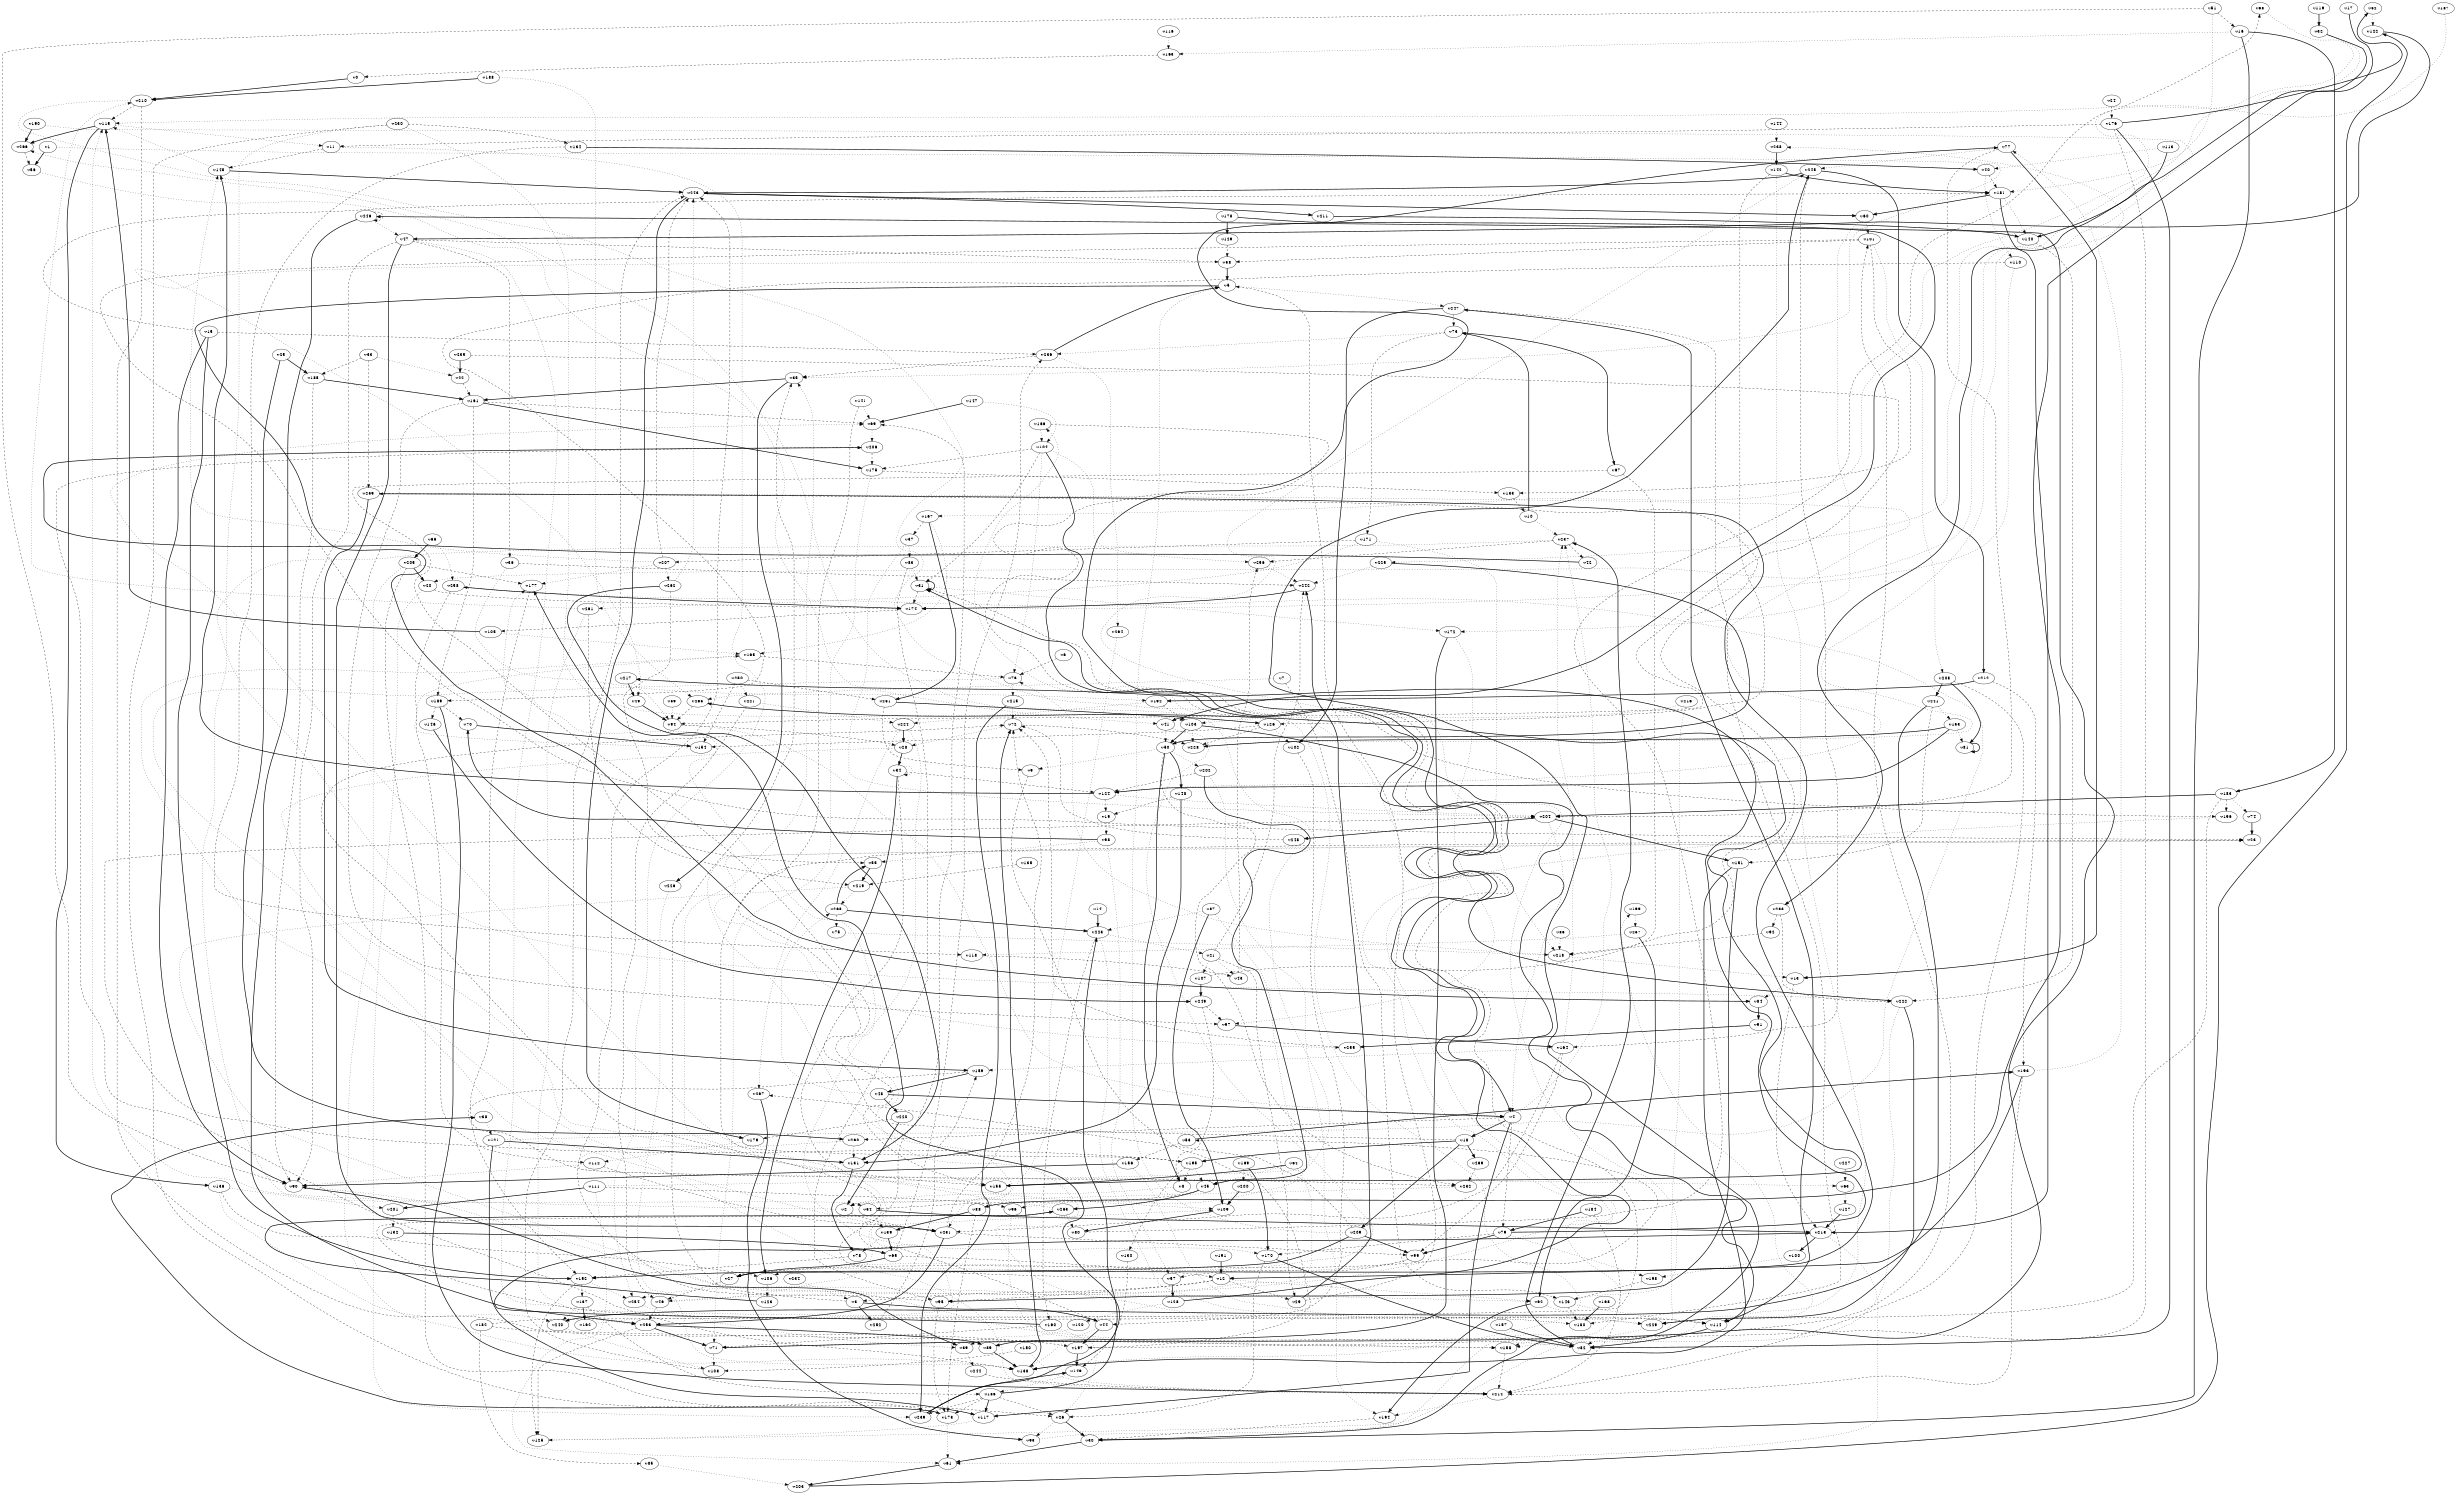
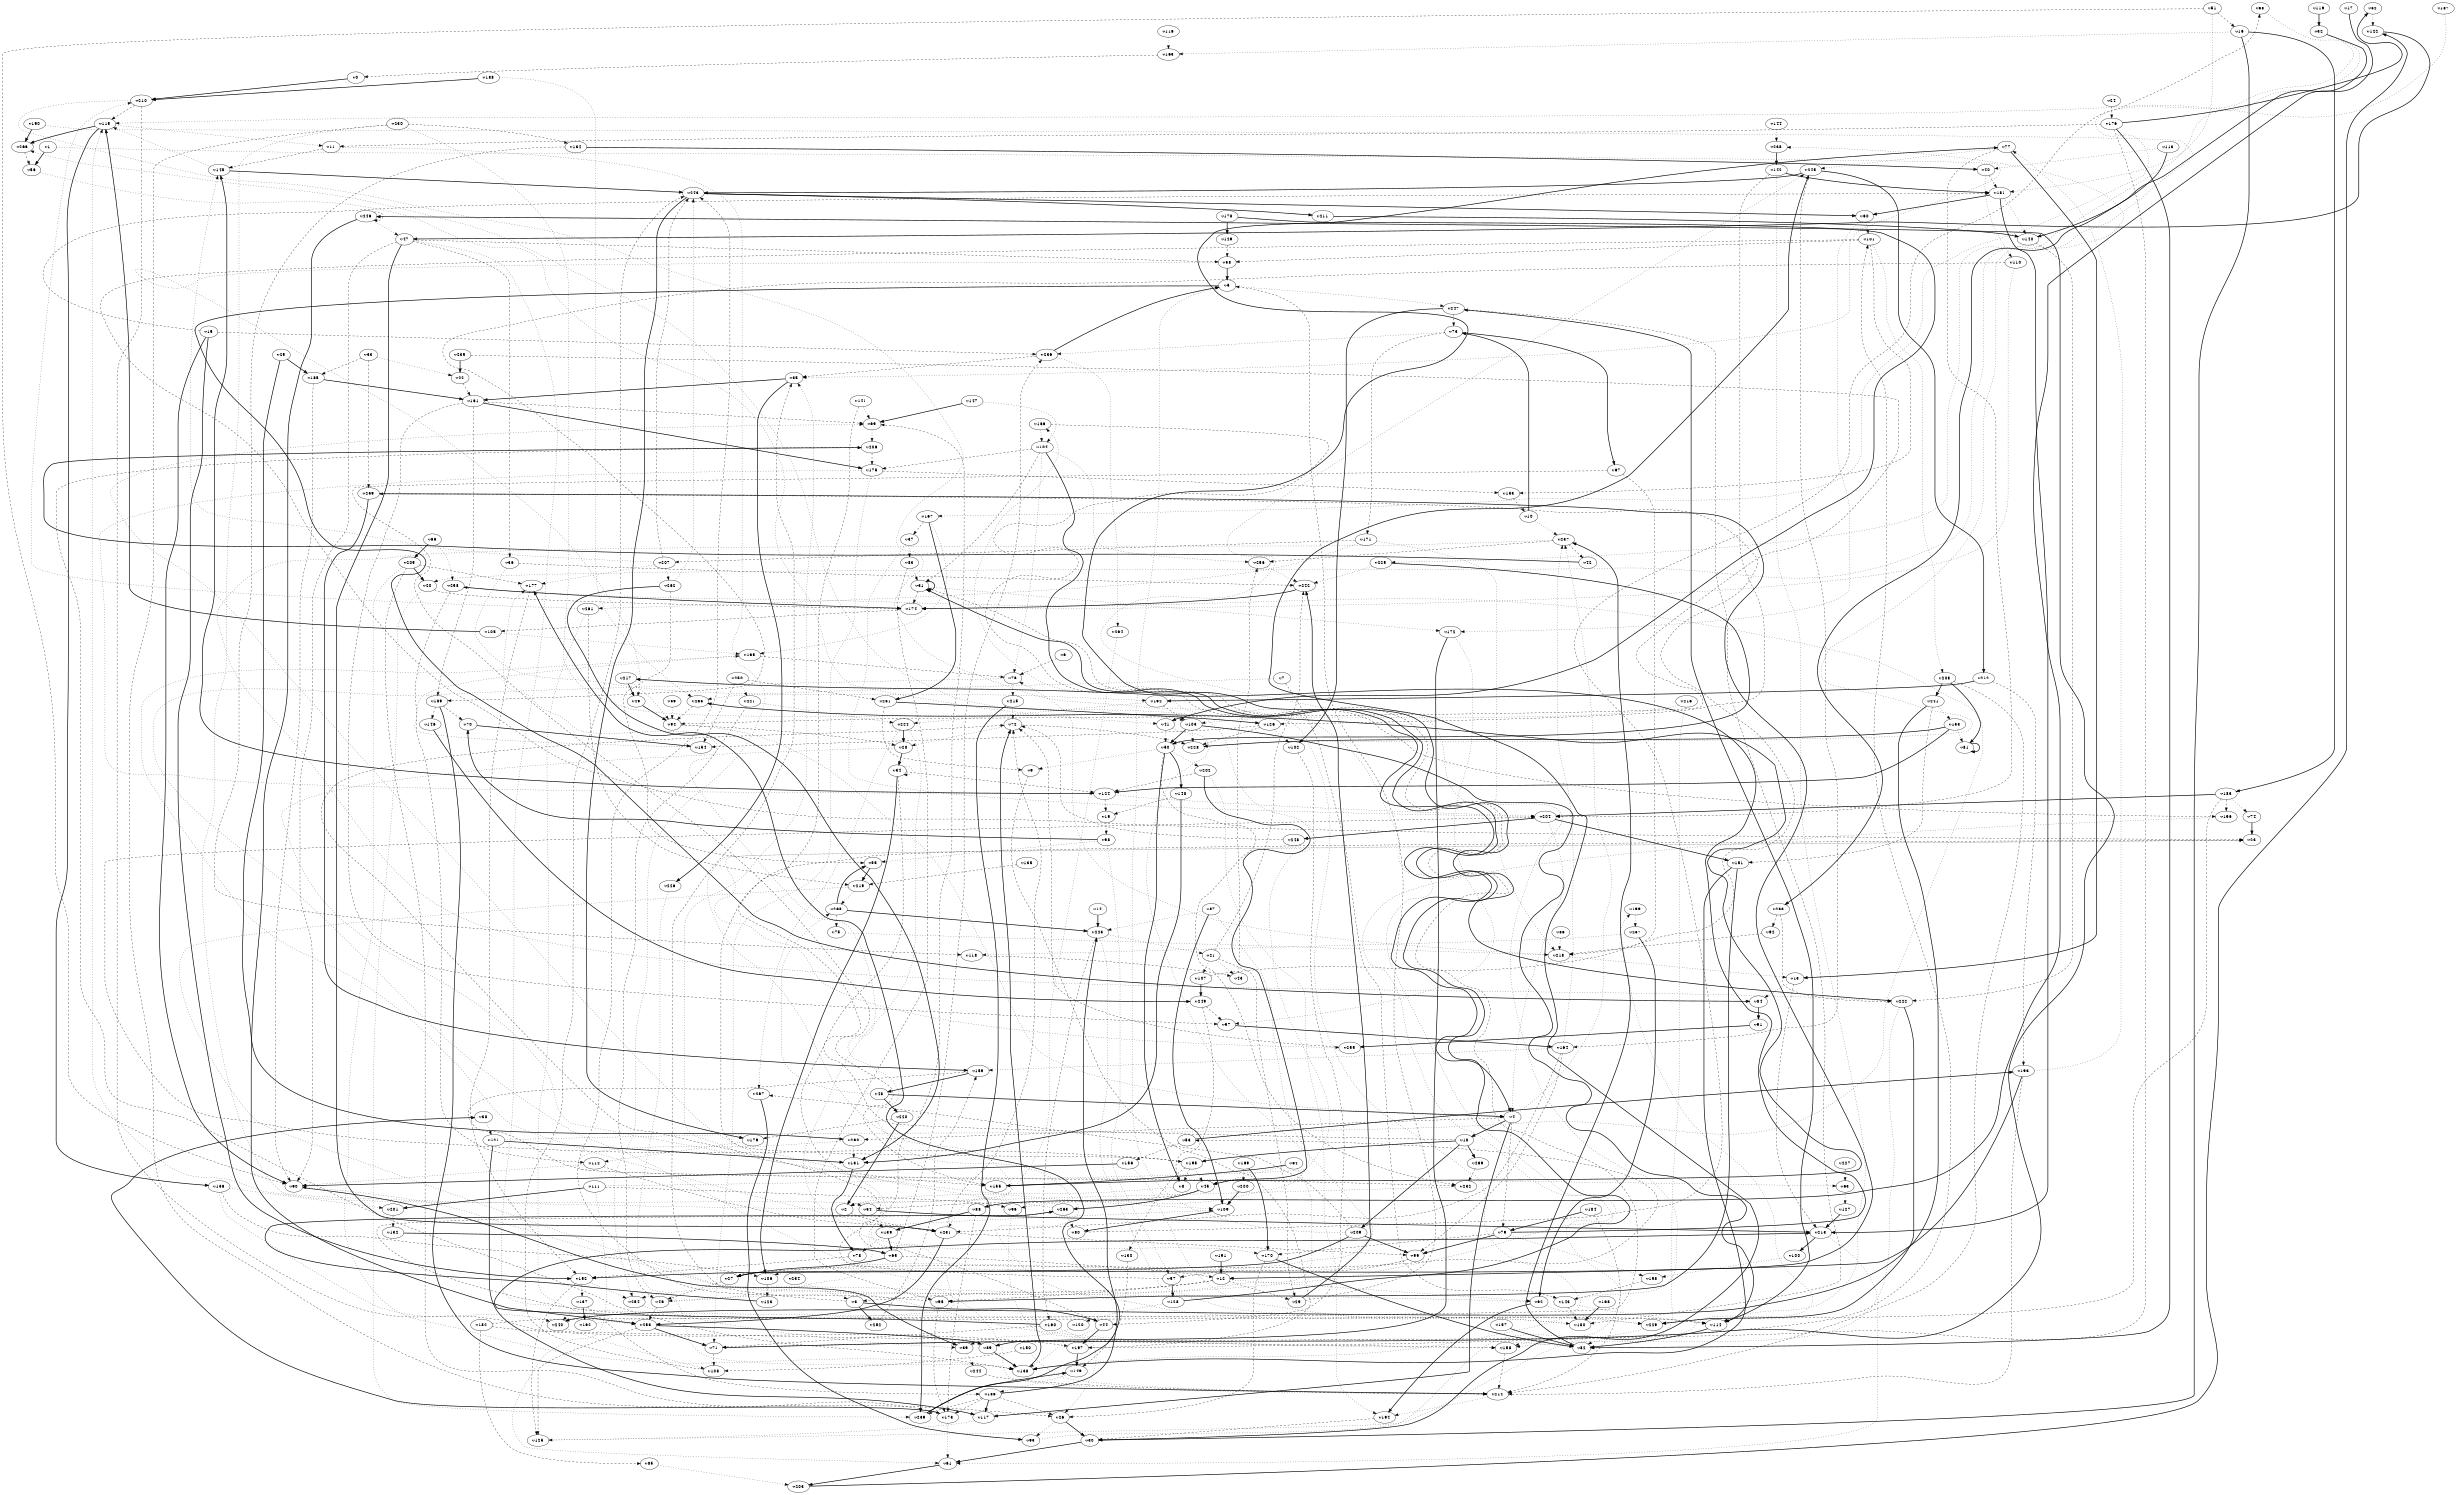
(1742, 504) -> (106, 757)
